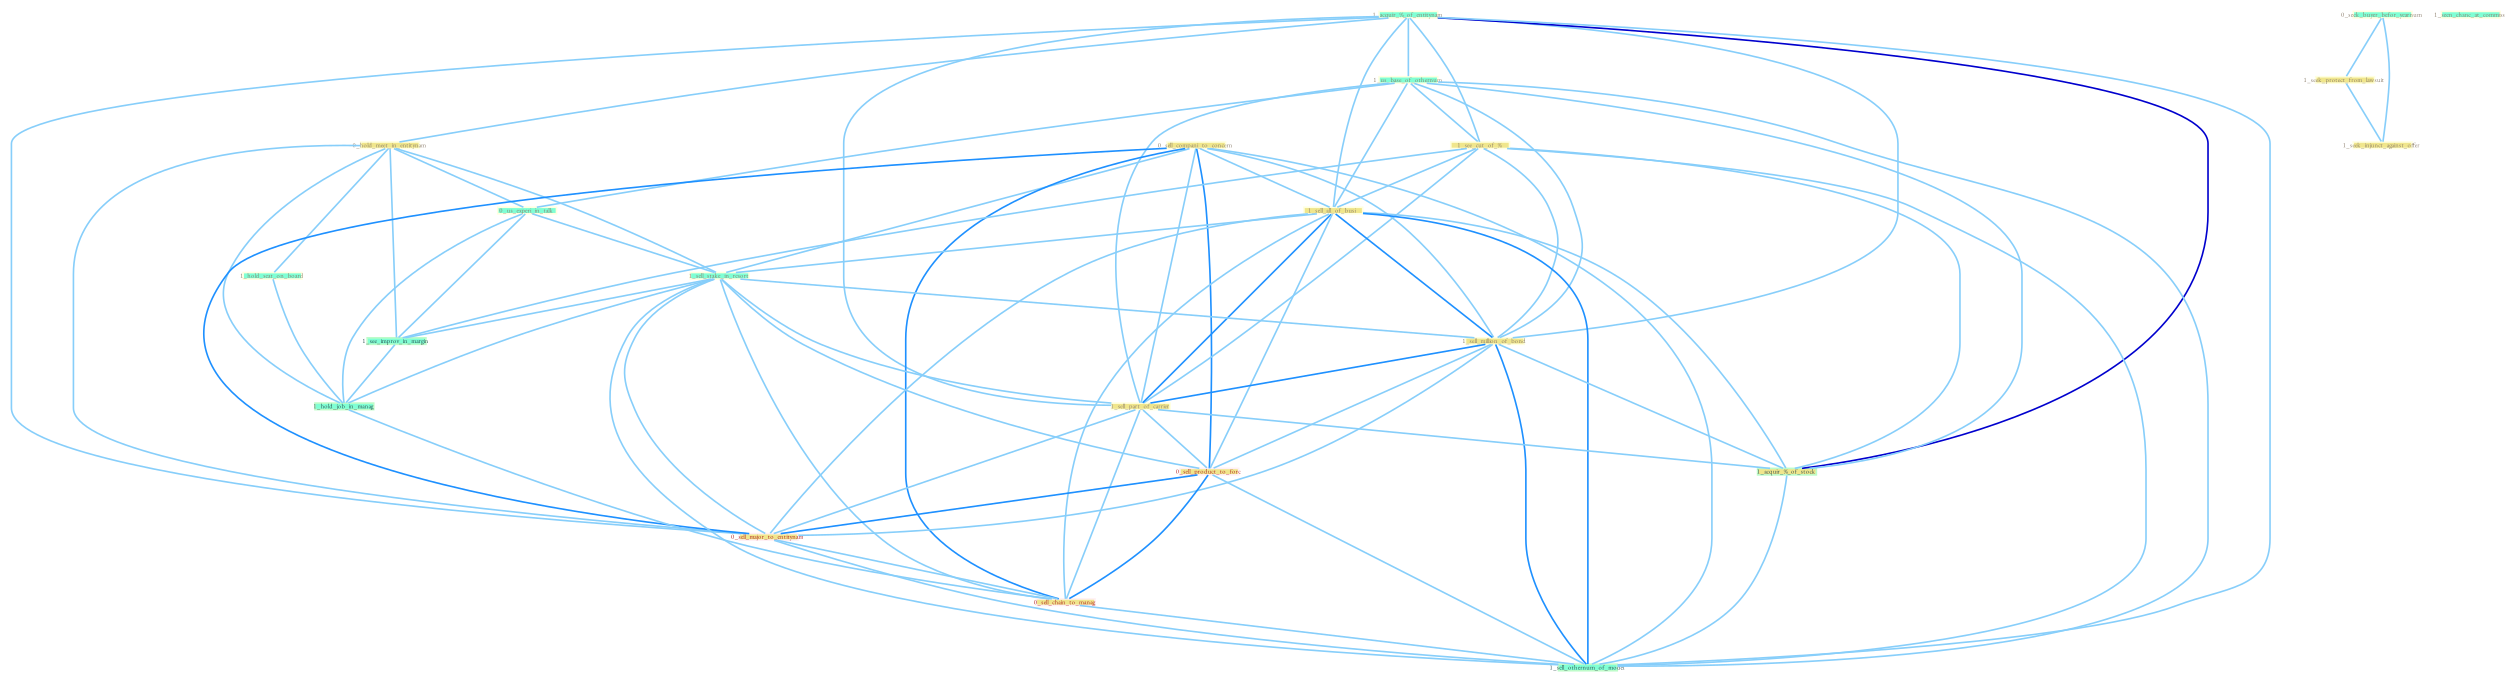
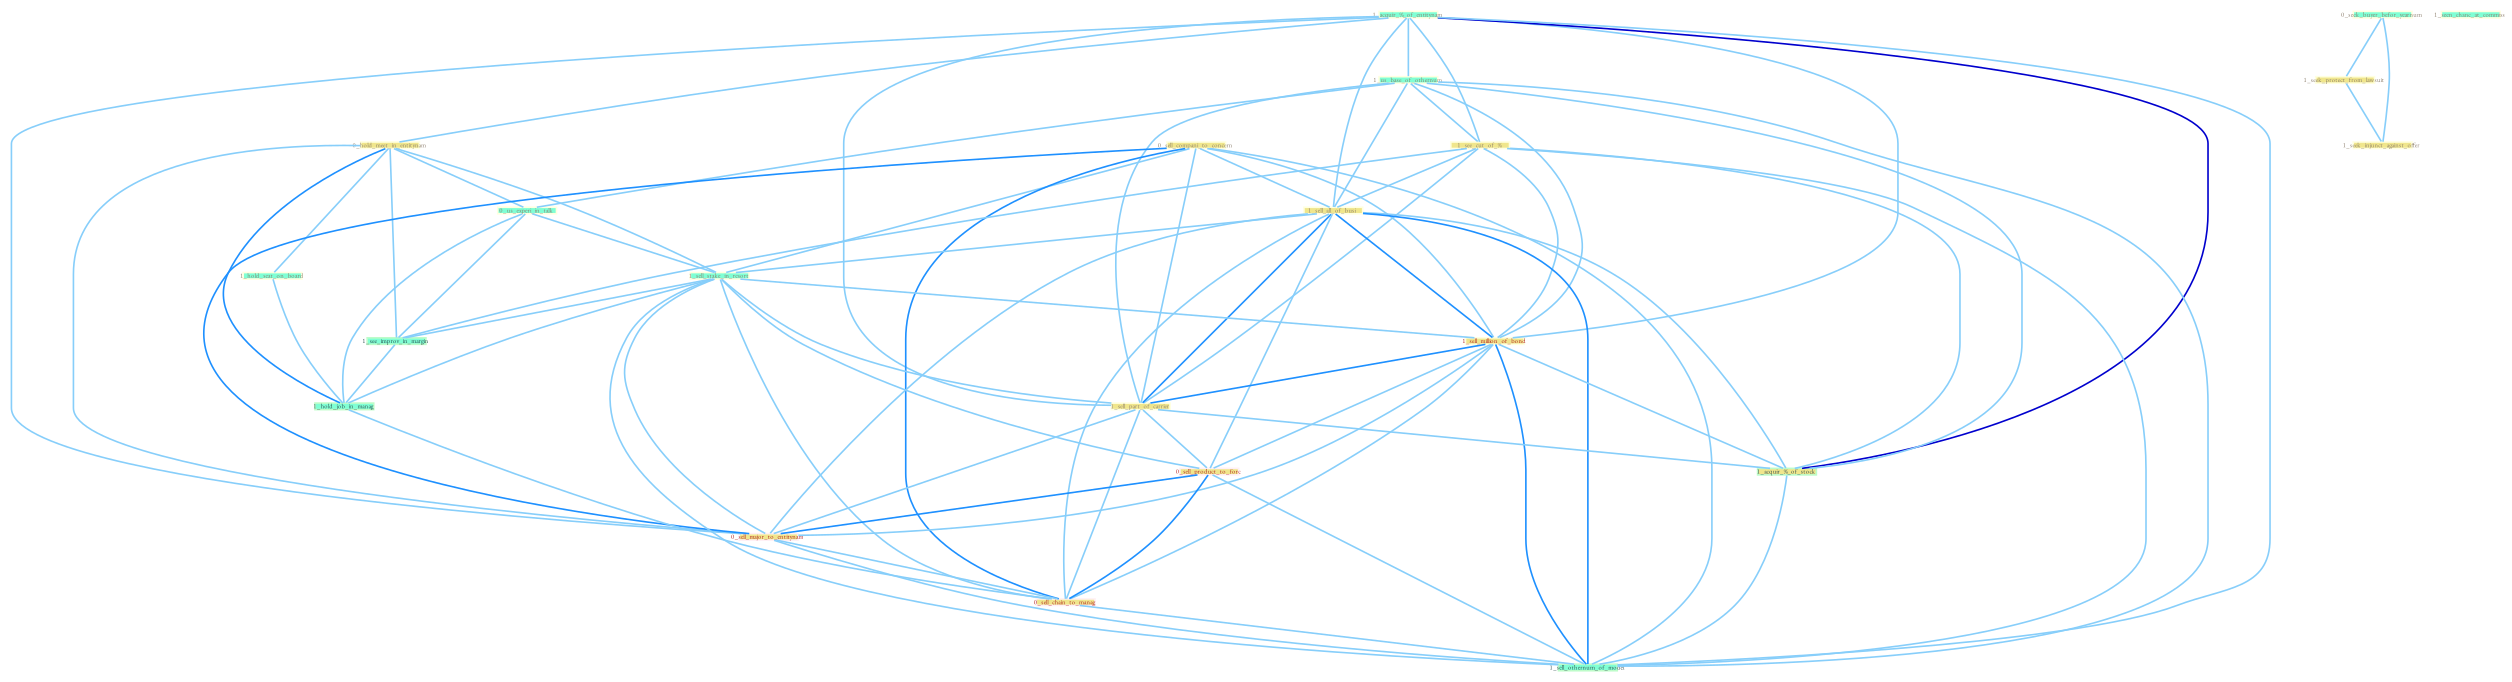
(243, 249) -> (243, 249)
(1211, 300) -> none
(1495, 341) -> (1495, 341)
none -> (1294, 490)
